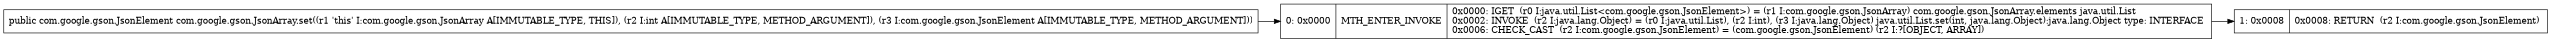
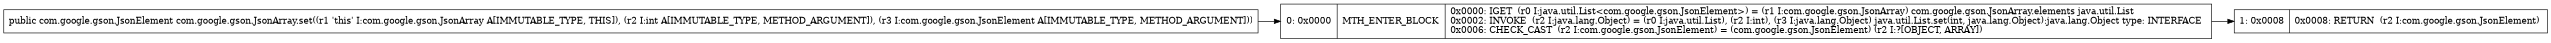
(1391, 21) -> (1391, 21)
